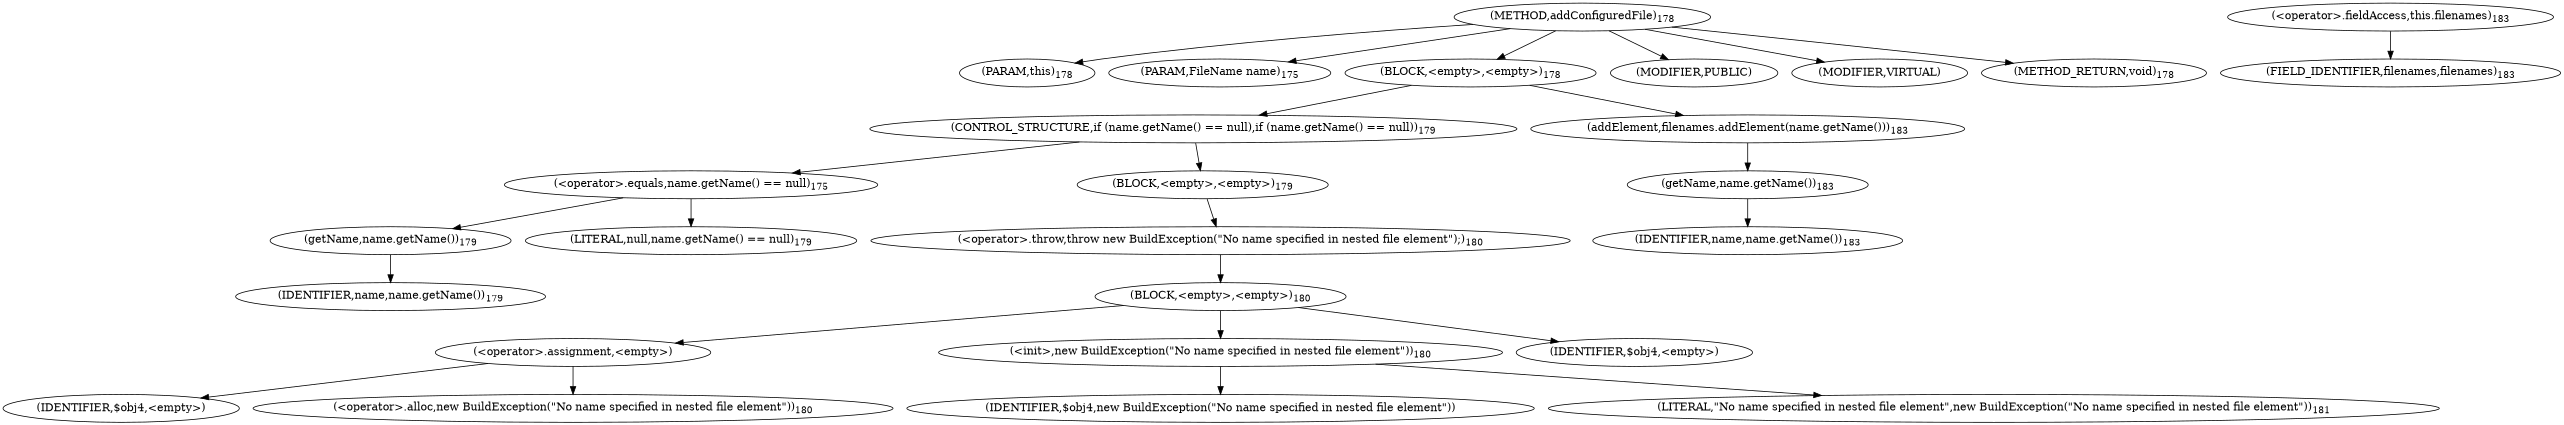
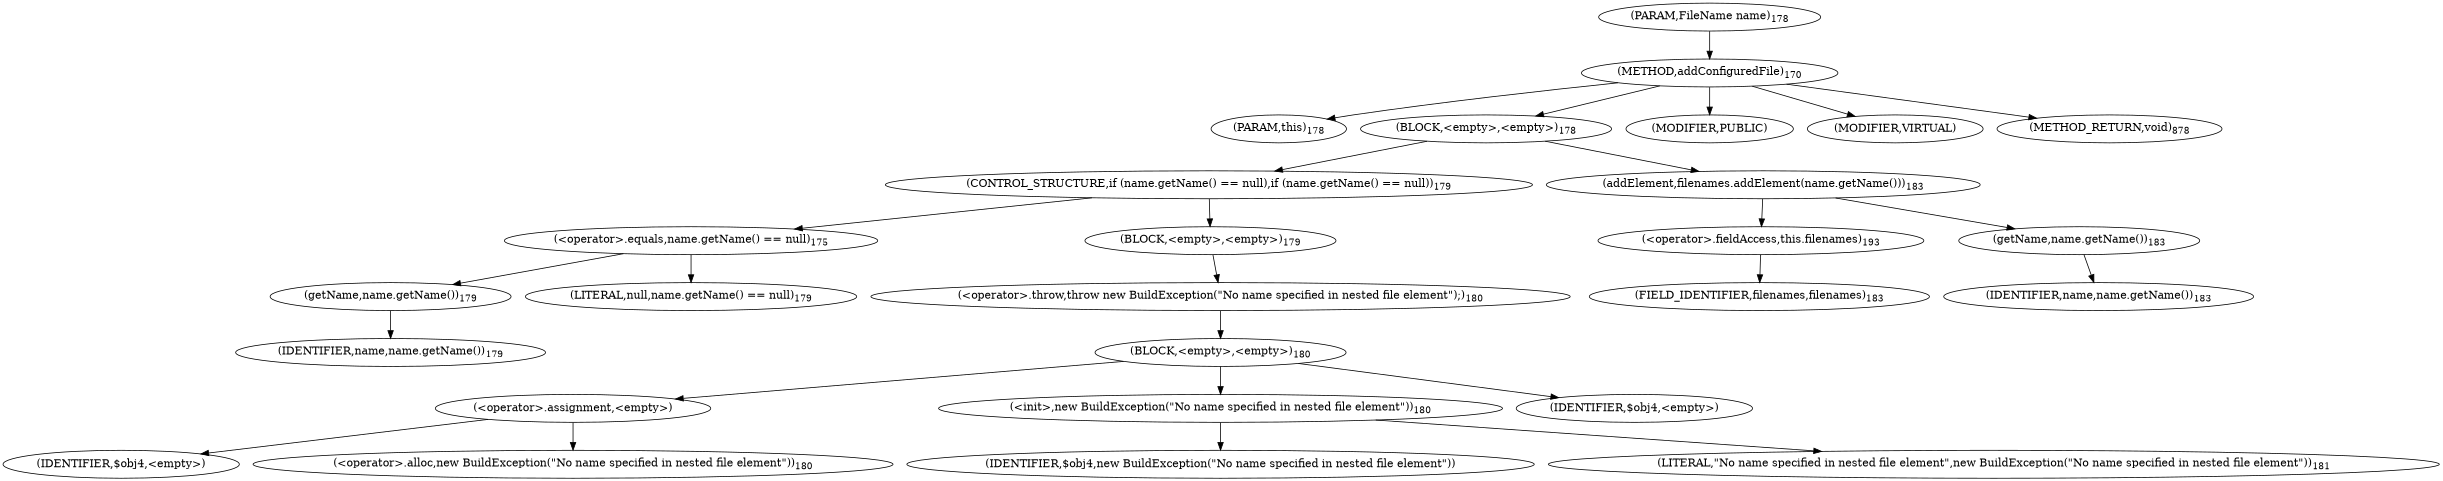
(1666, 16) -> (1793, 72)
(2501, 16) -> (1871, 240)
(1403, 45) -> (1710, 41)
(1290, 72) -> (1780, 16)
(2165, 72) -> (2181, 128)
none -> (1762, 209)
